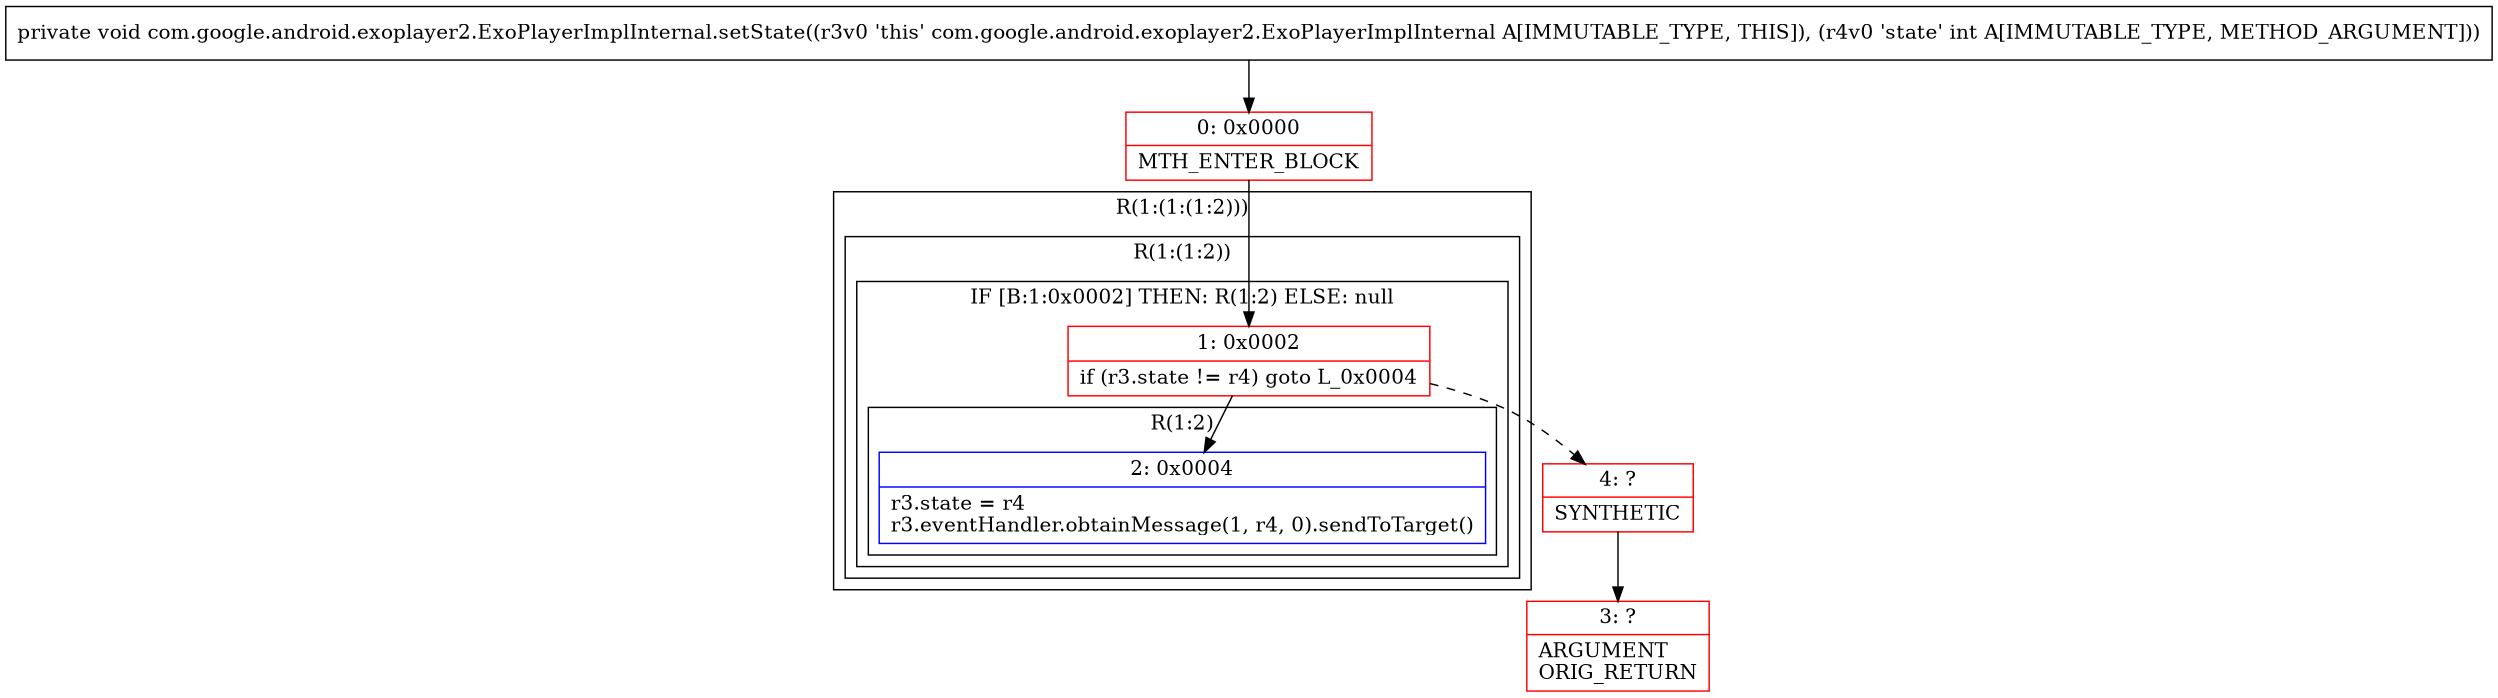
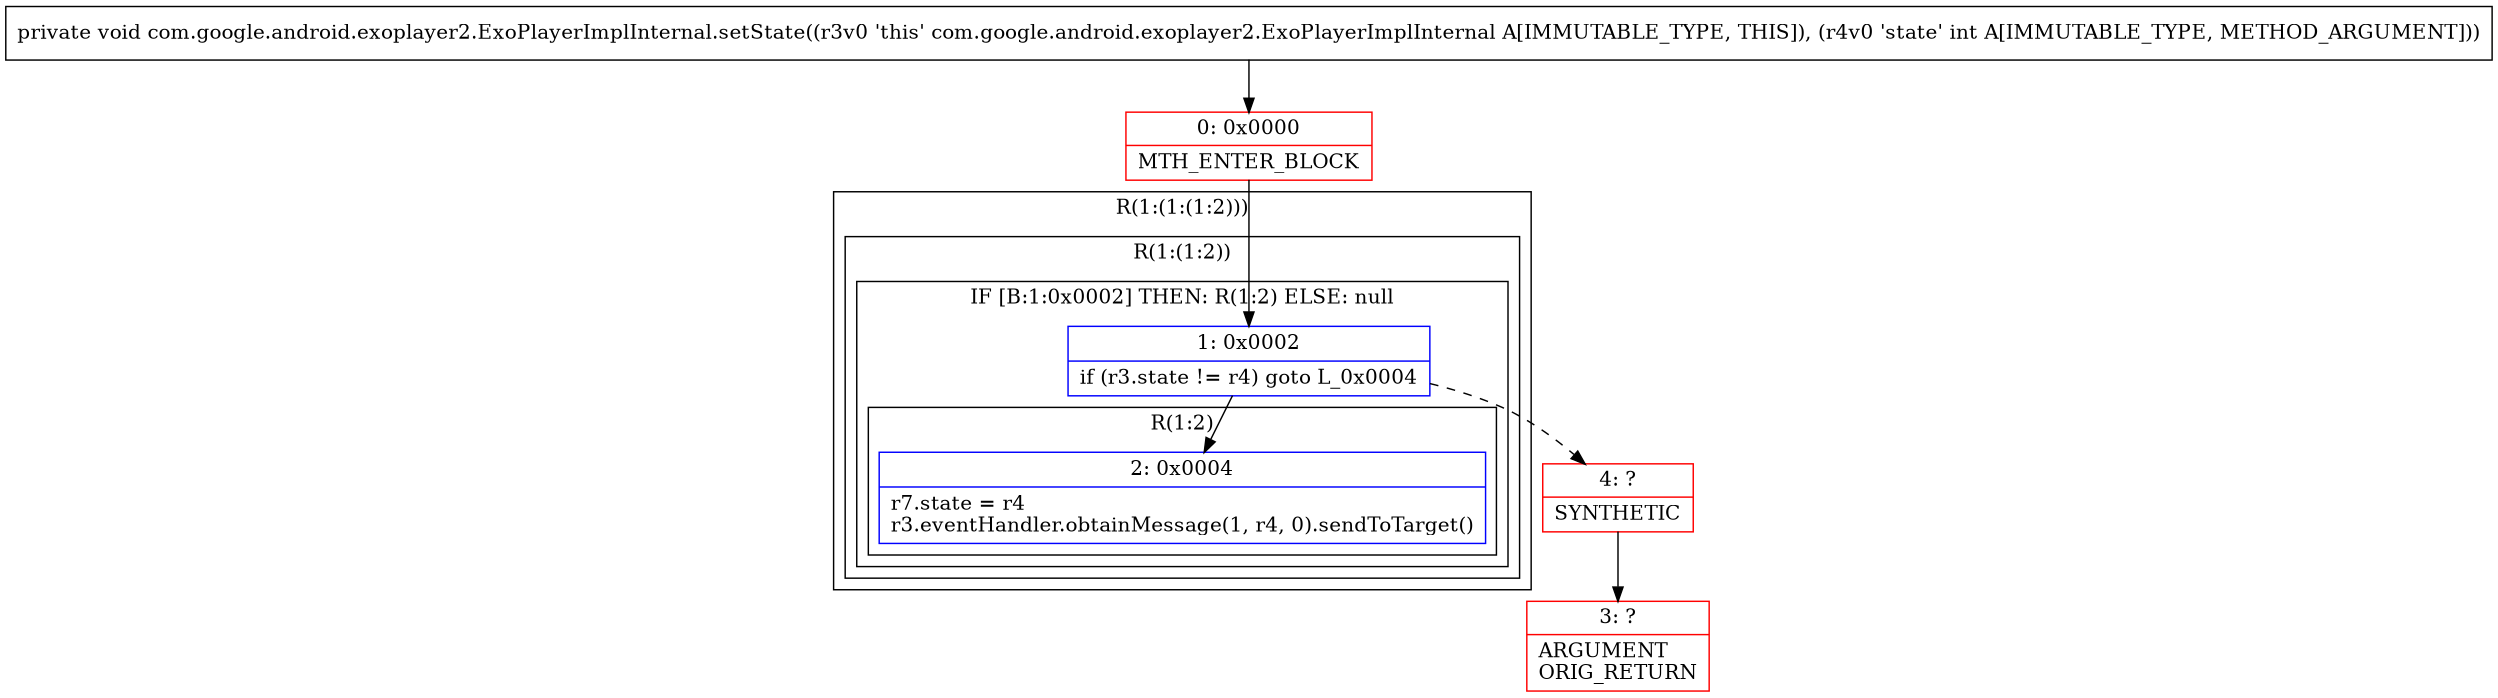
(1249, 361) -> (1249, 361)
(959, 504) -> (959, 504)
